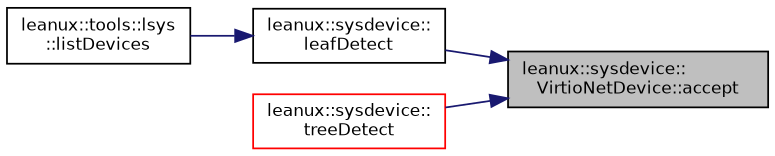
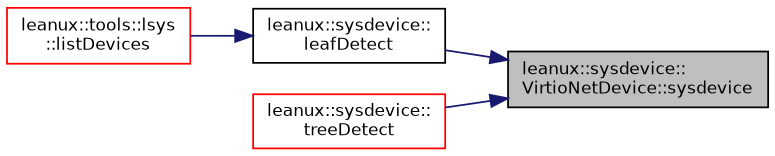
(99, 36) -> (99, 36)
(638, 79) -> (638, 79)
